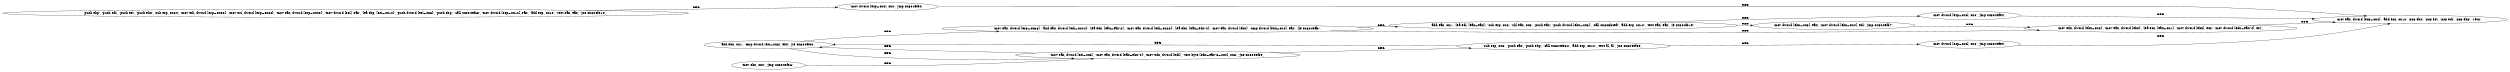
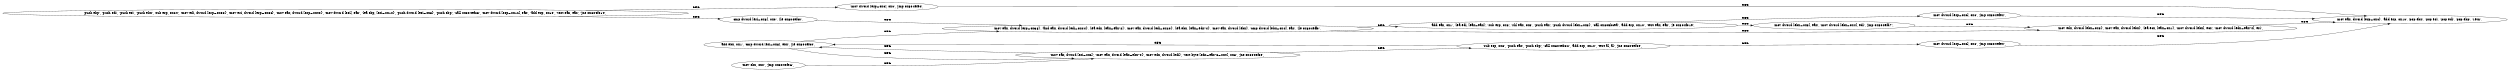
none -> (768, 20)
